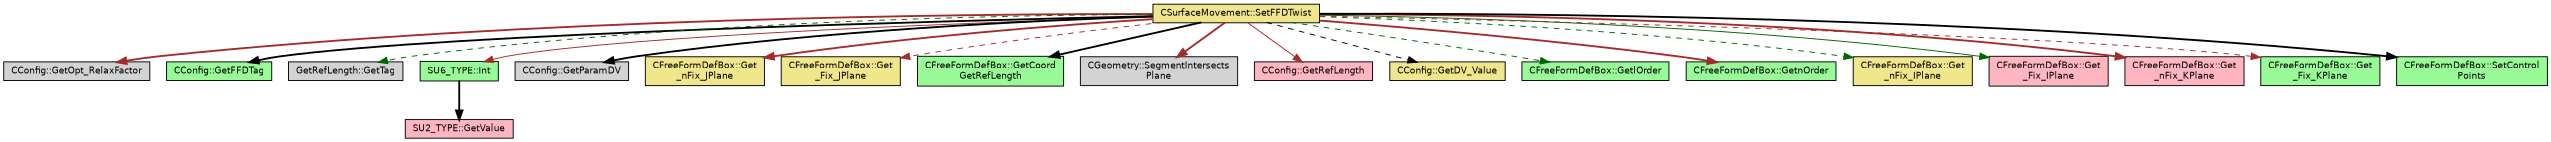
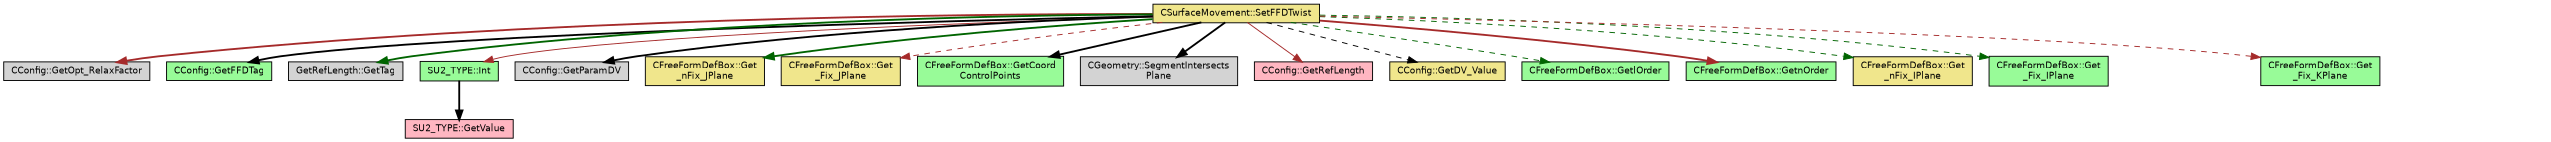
(769, 26) -> (769, 26)
(963, 34) -> (963, 34)
(1749, 34) -> (1749, 34)
(1205, 37) -> (1205, 37)
(459, 71) -> (459, 71)
(991, 71) -> (991, 71)
(2049, 71) -> (2049, 71)
(2184, 71) -> none
(2472, 71) -> none
